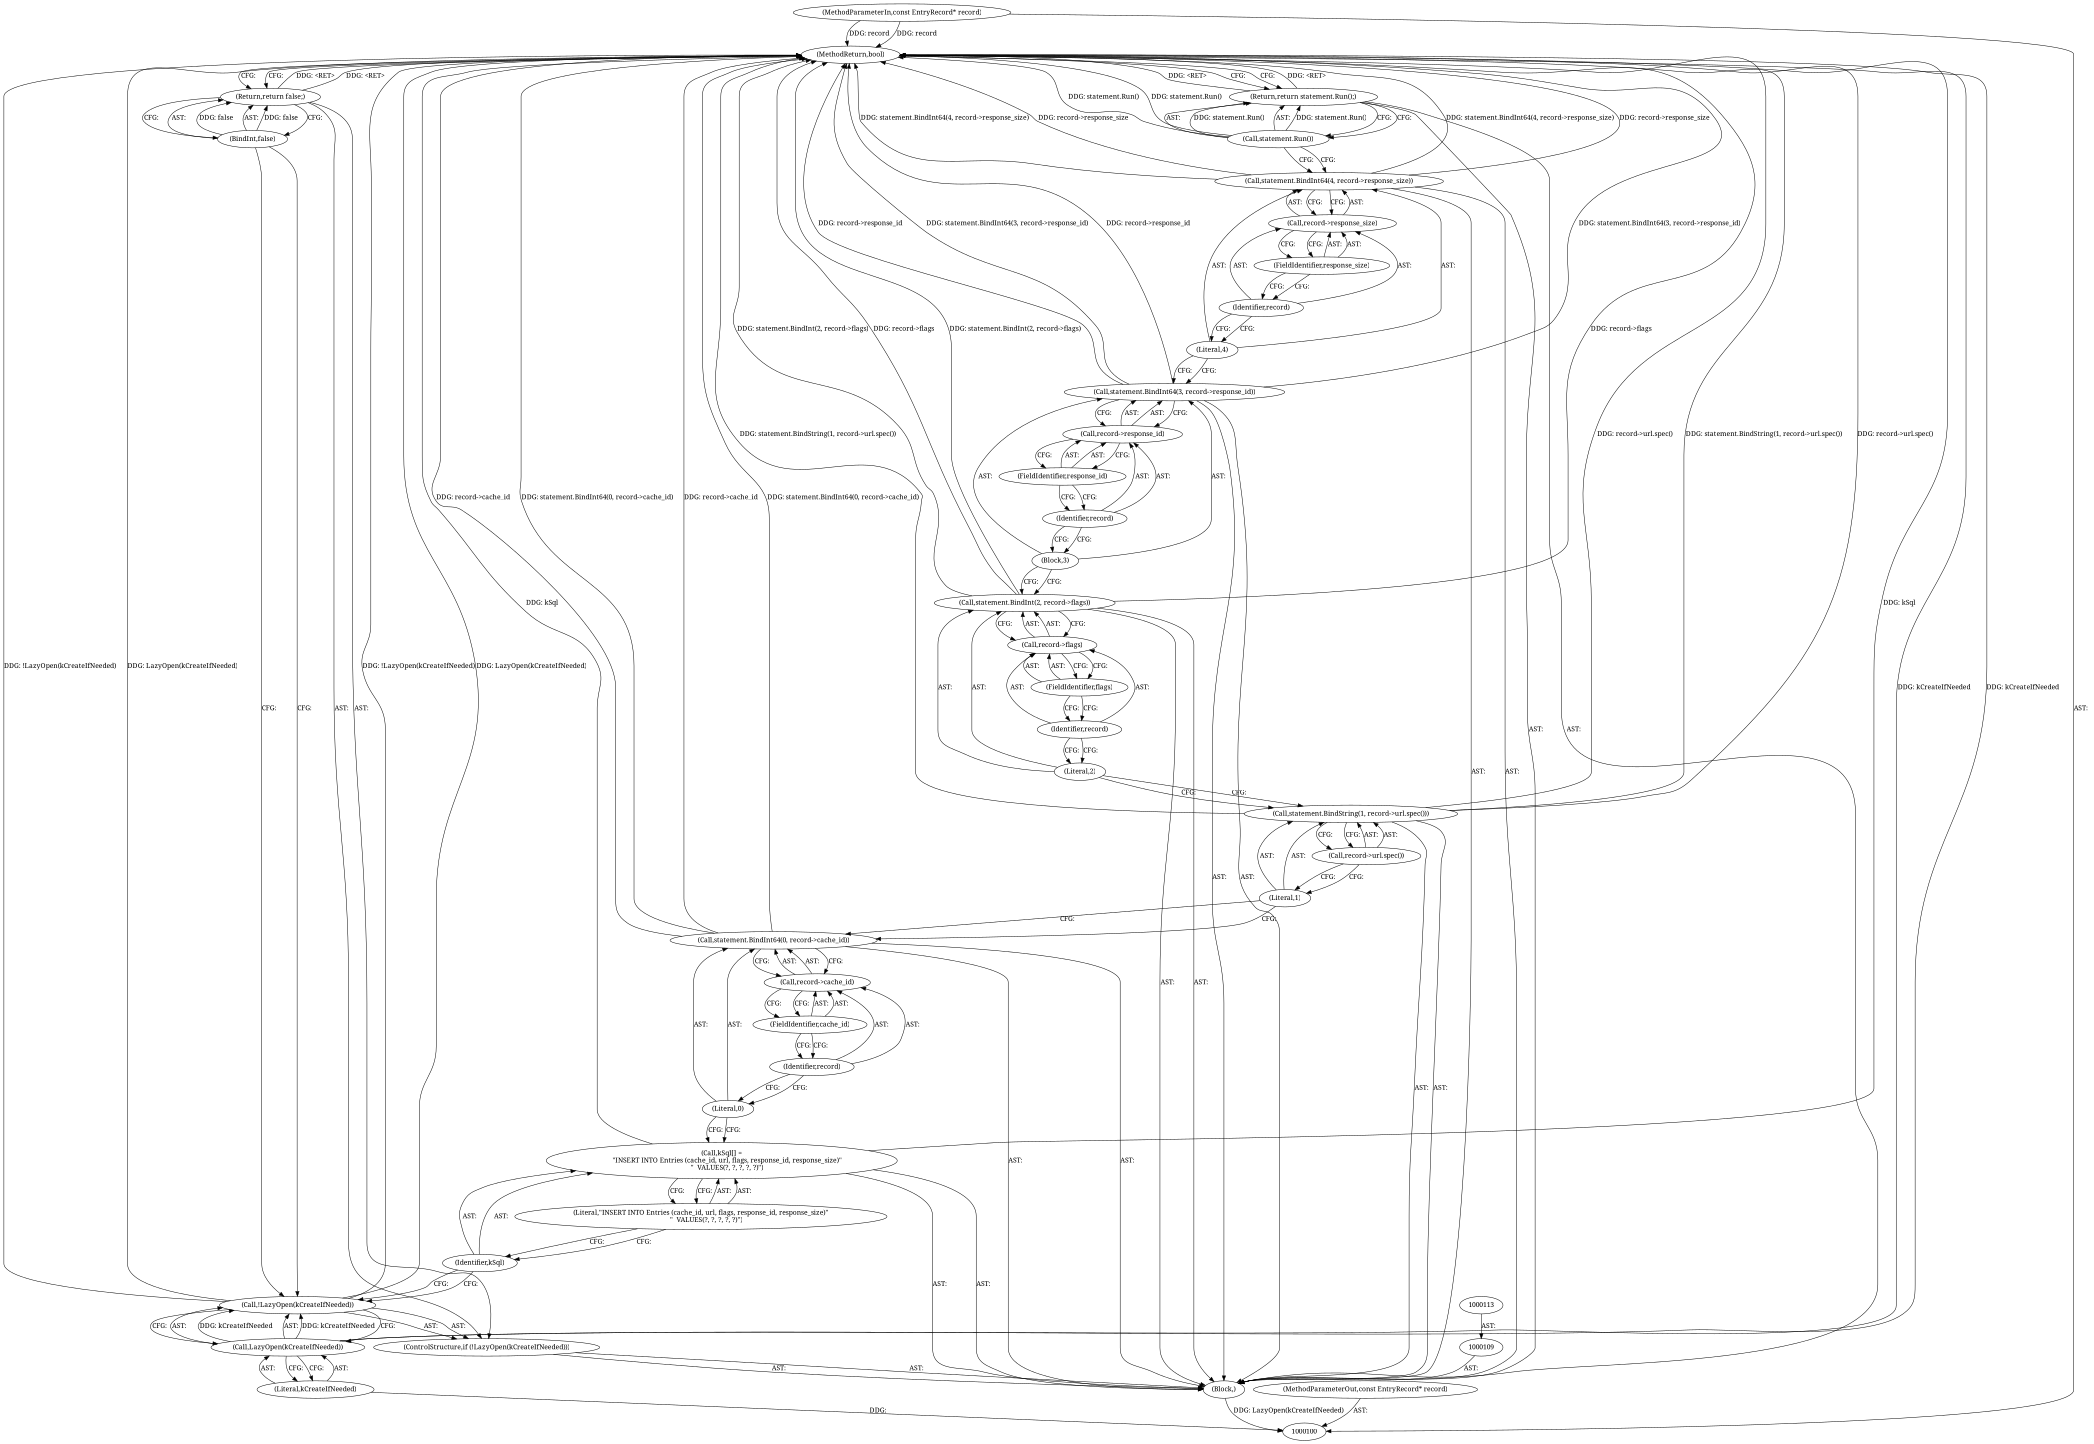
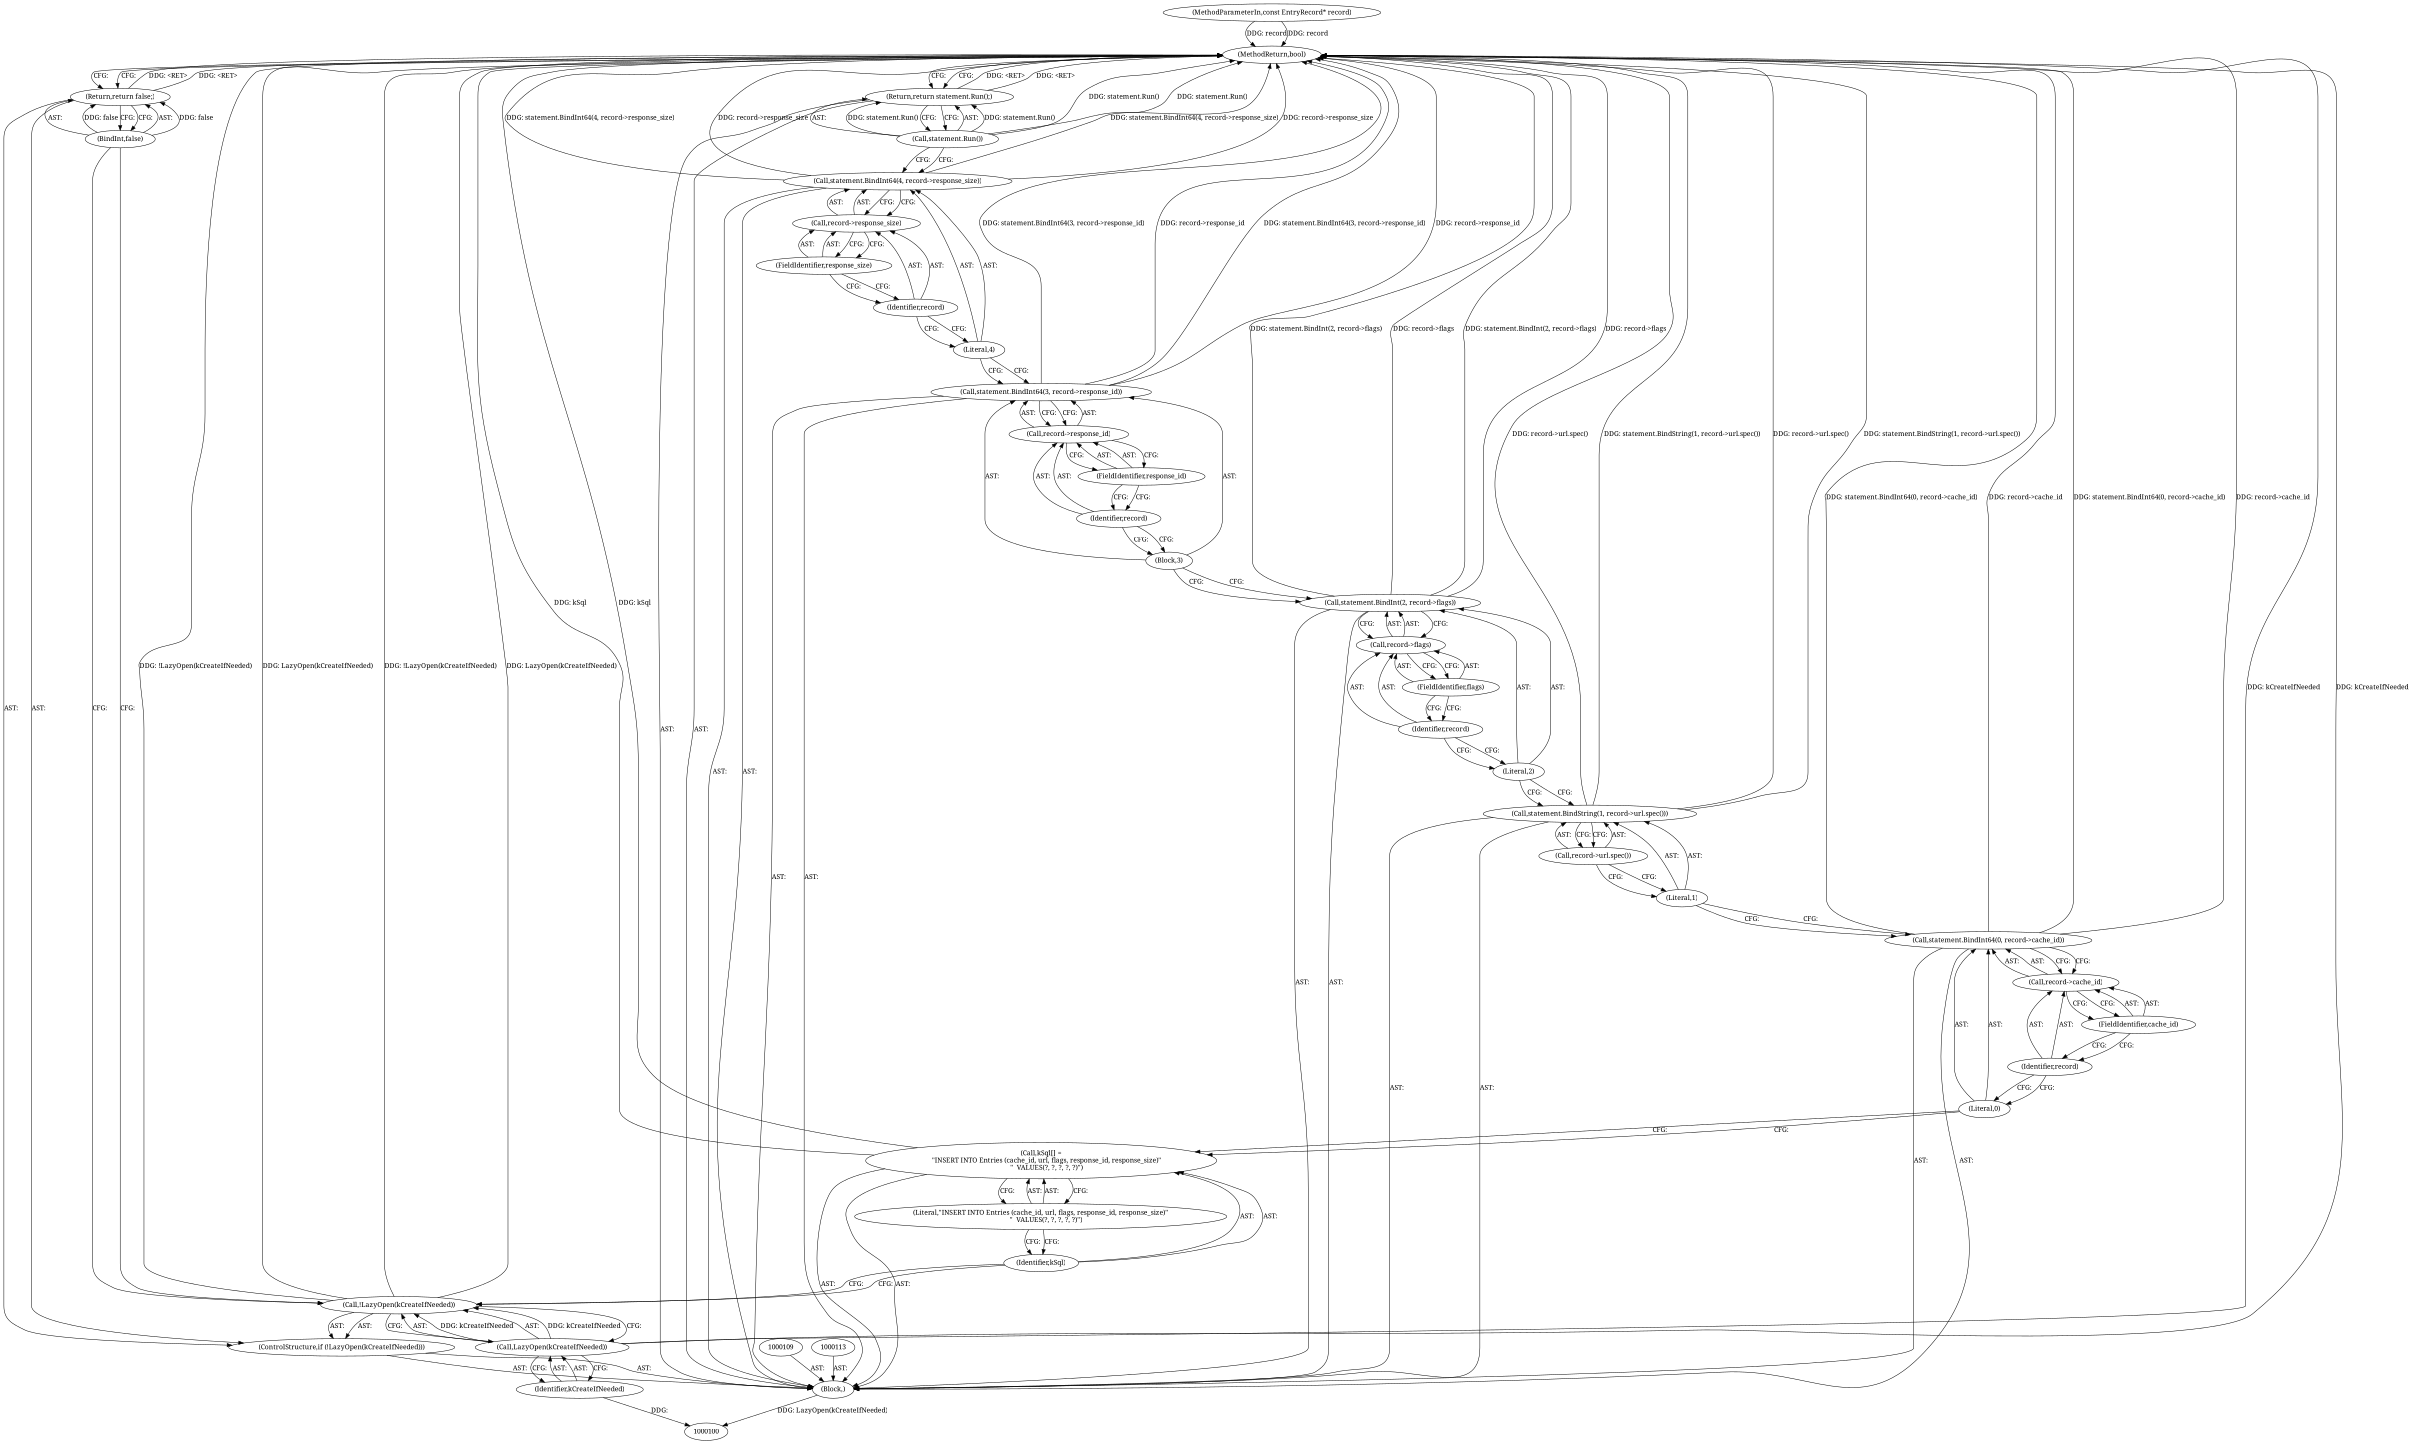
(2074, 562) -> none
(1481, 1324) -> (833, 1366)
(316, 1390) -> (580, 1390)
(1365, 1390) -> none
